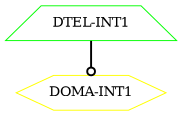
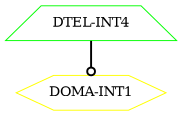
(91, 23) -> (91, 23)
